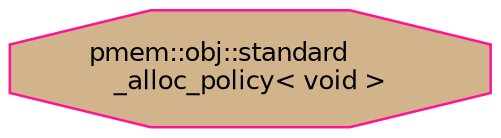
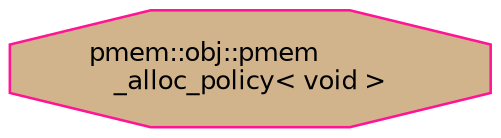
(250, 69) -> (250, 69)
